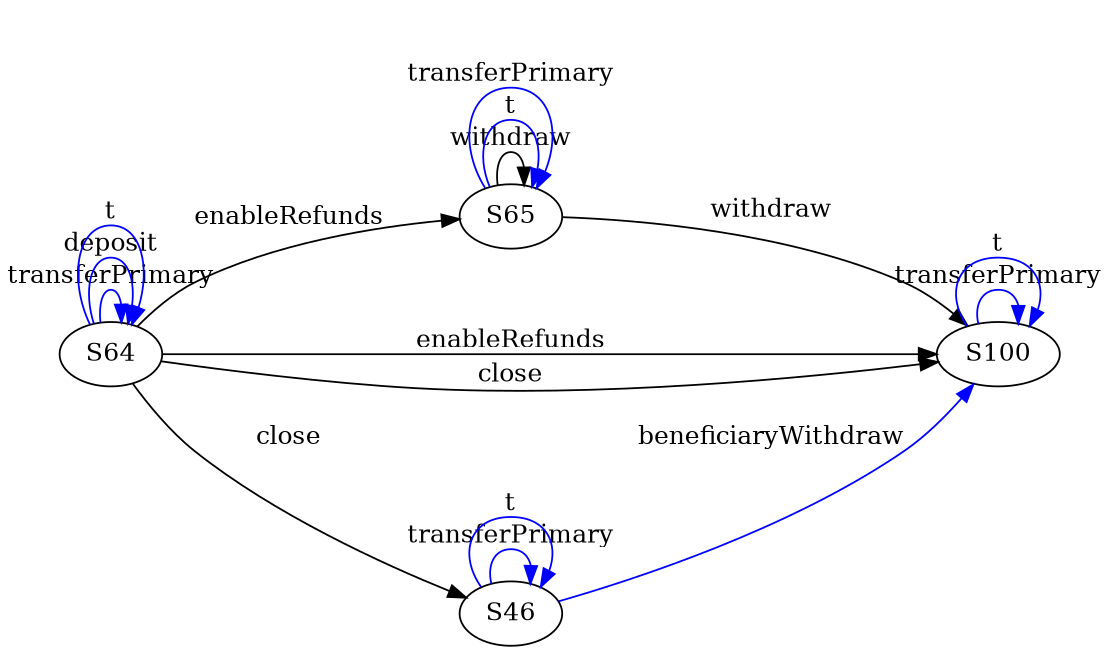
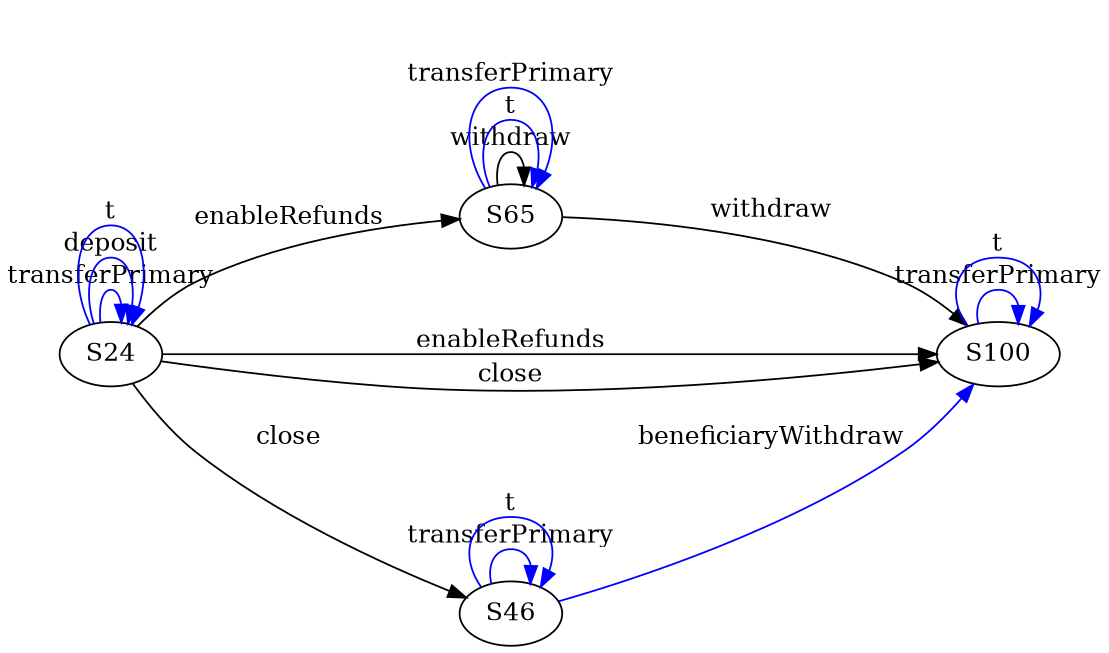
(111, 354) -> (111, 354)
